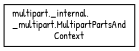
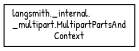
(69, 26) -> (69, 26)
